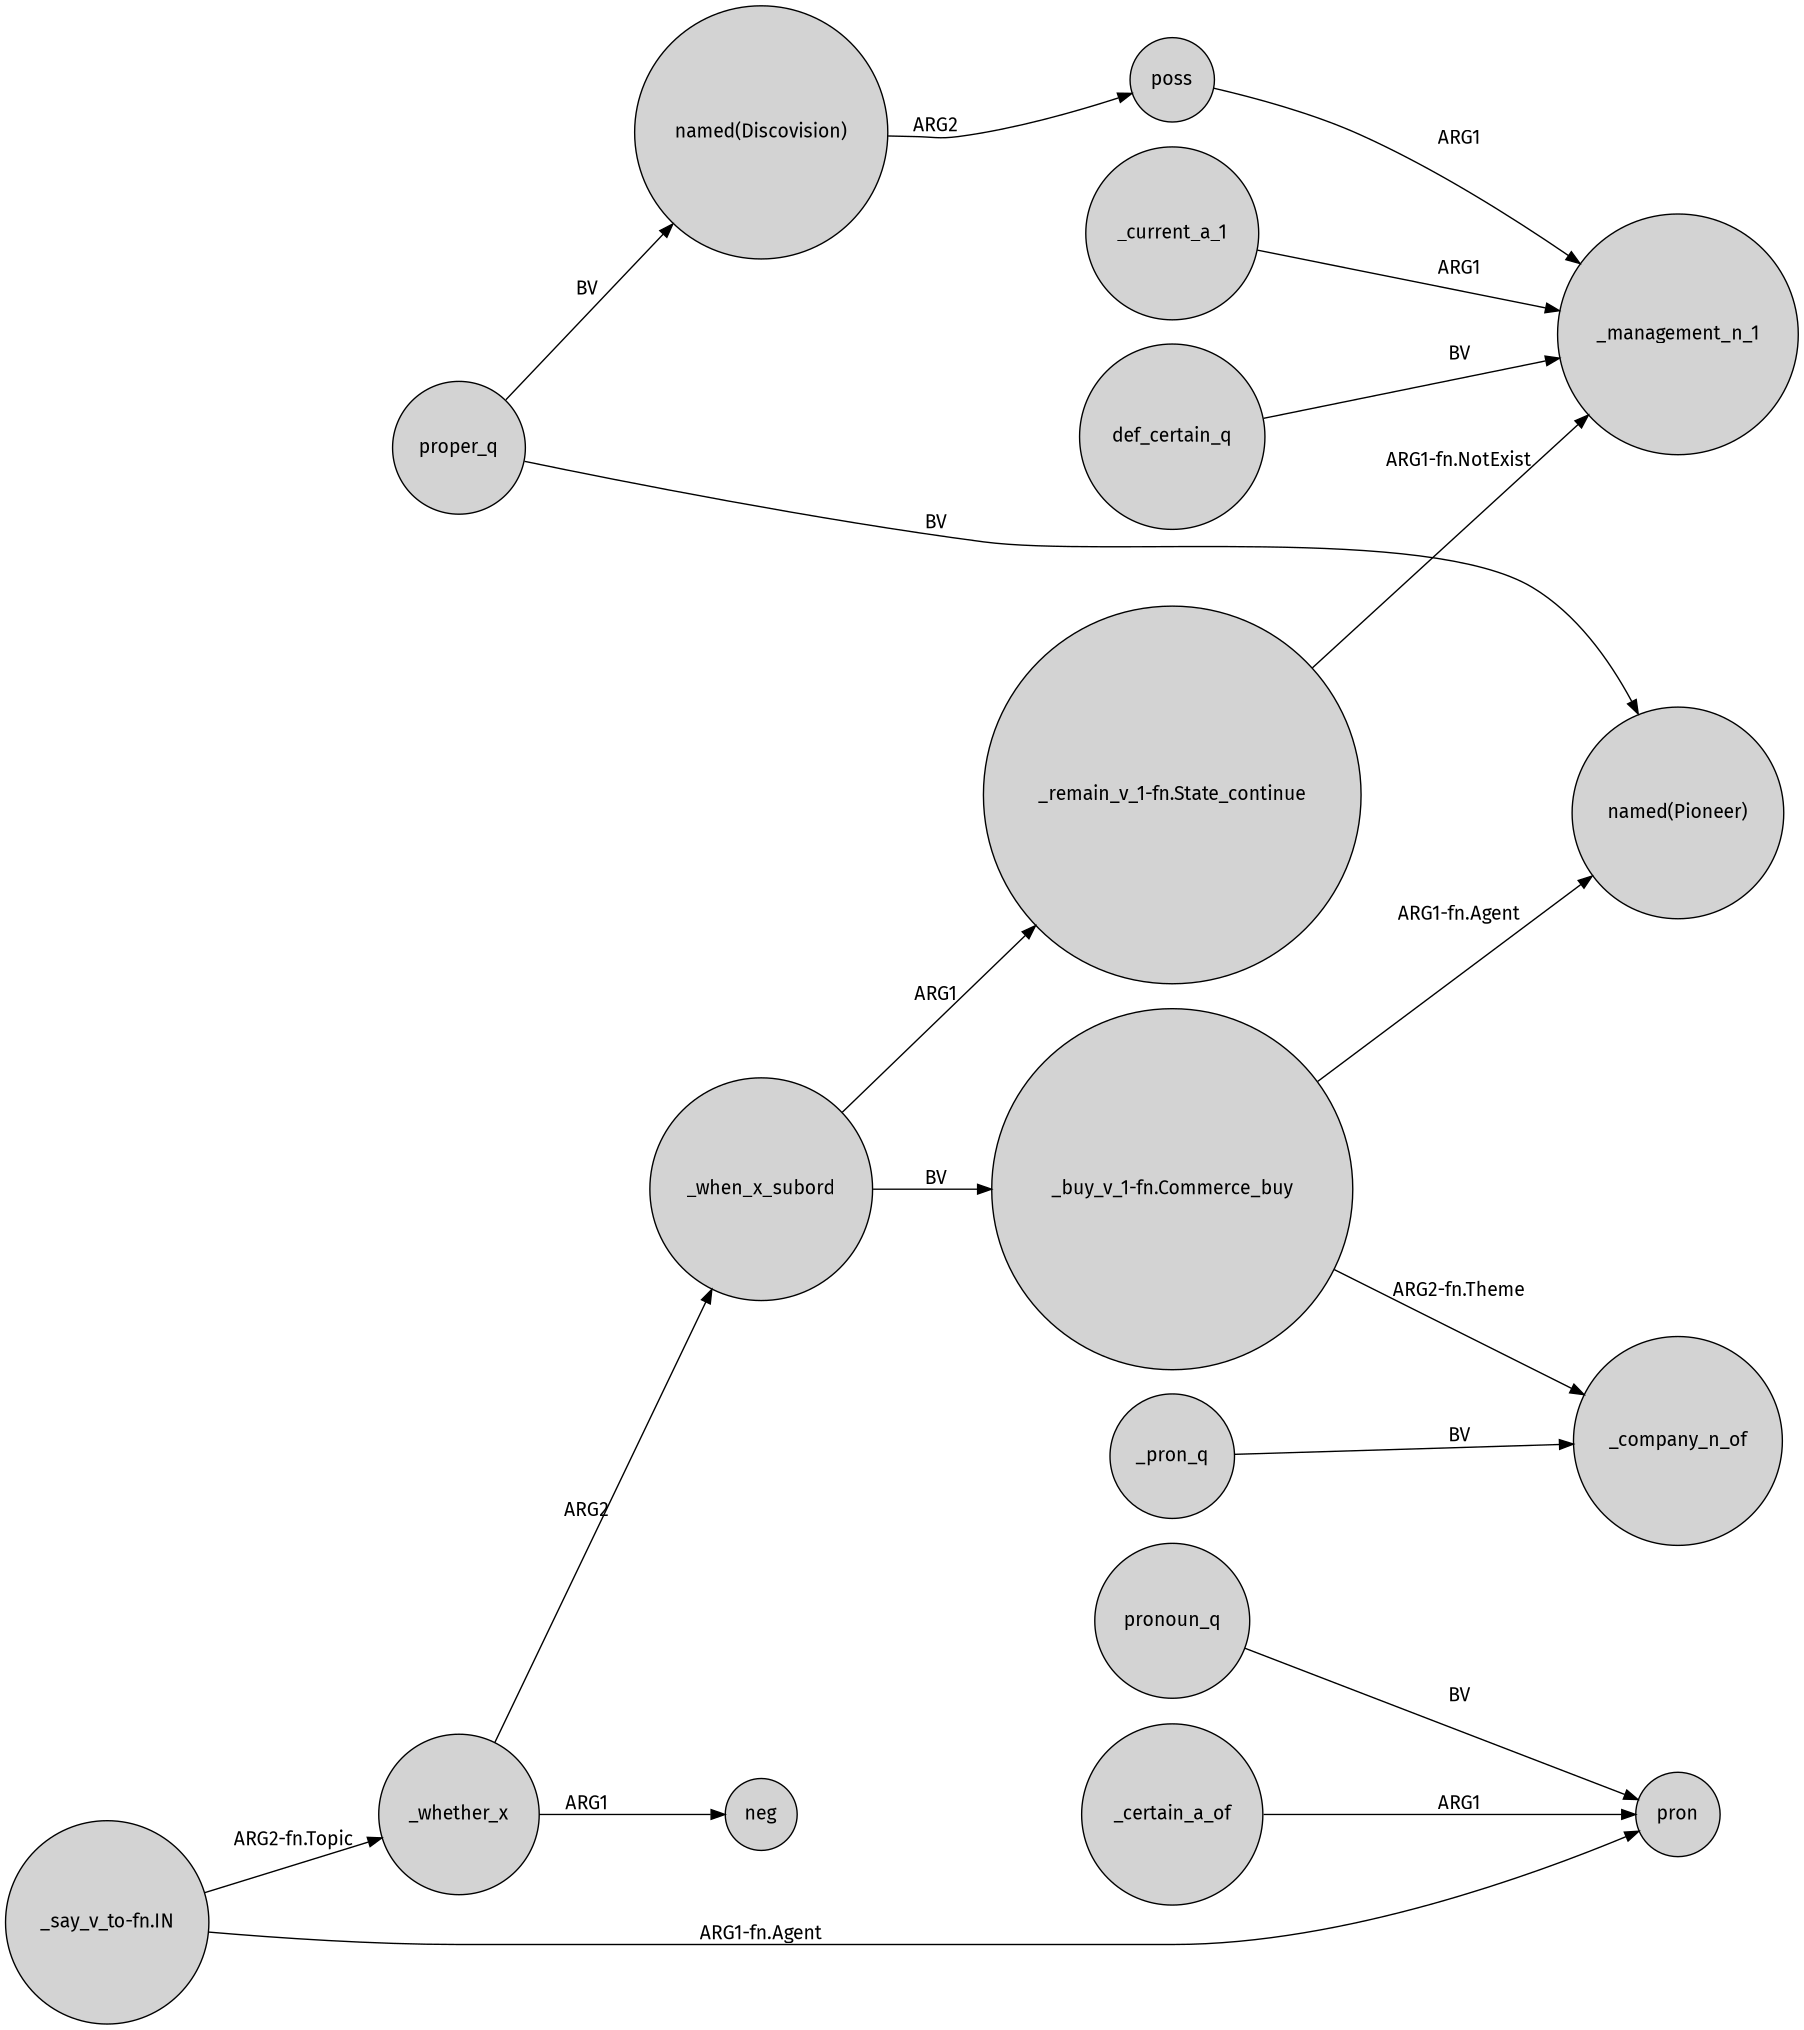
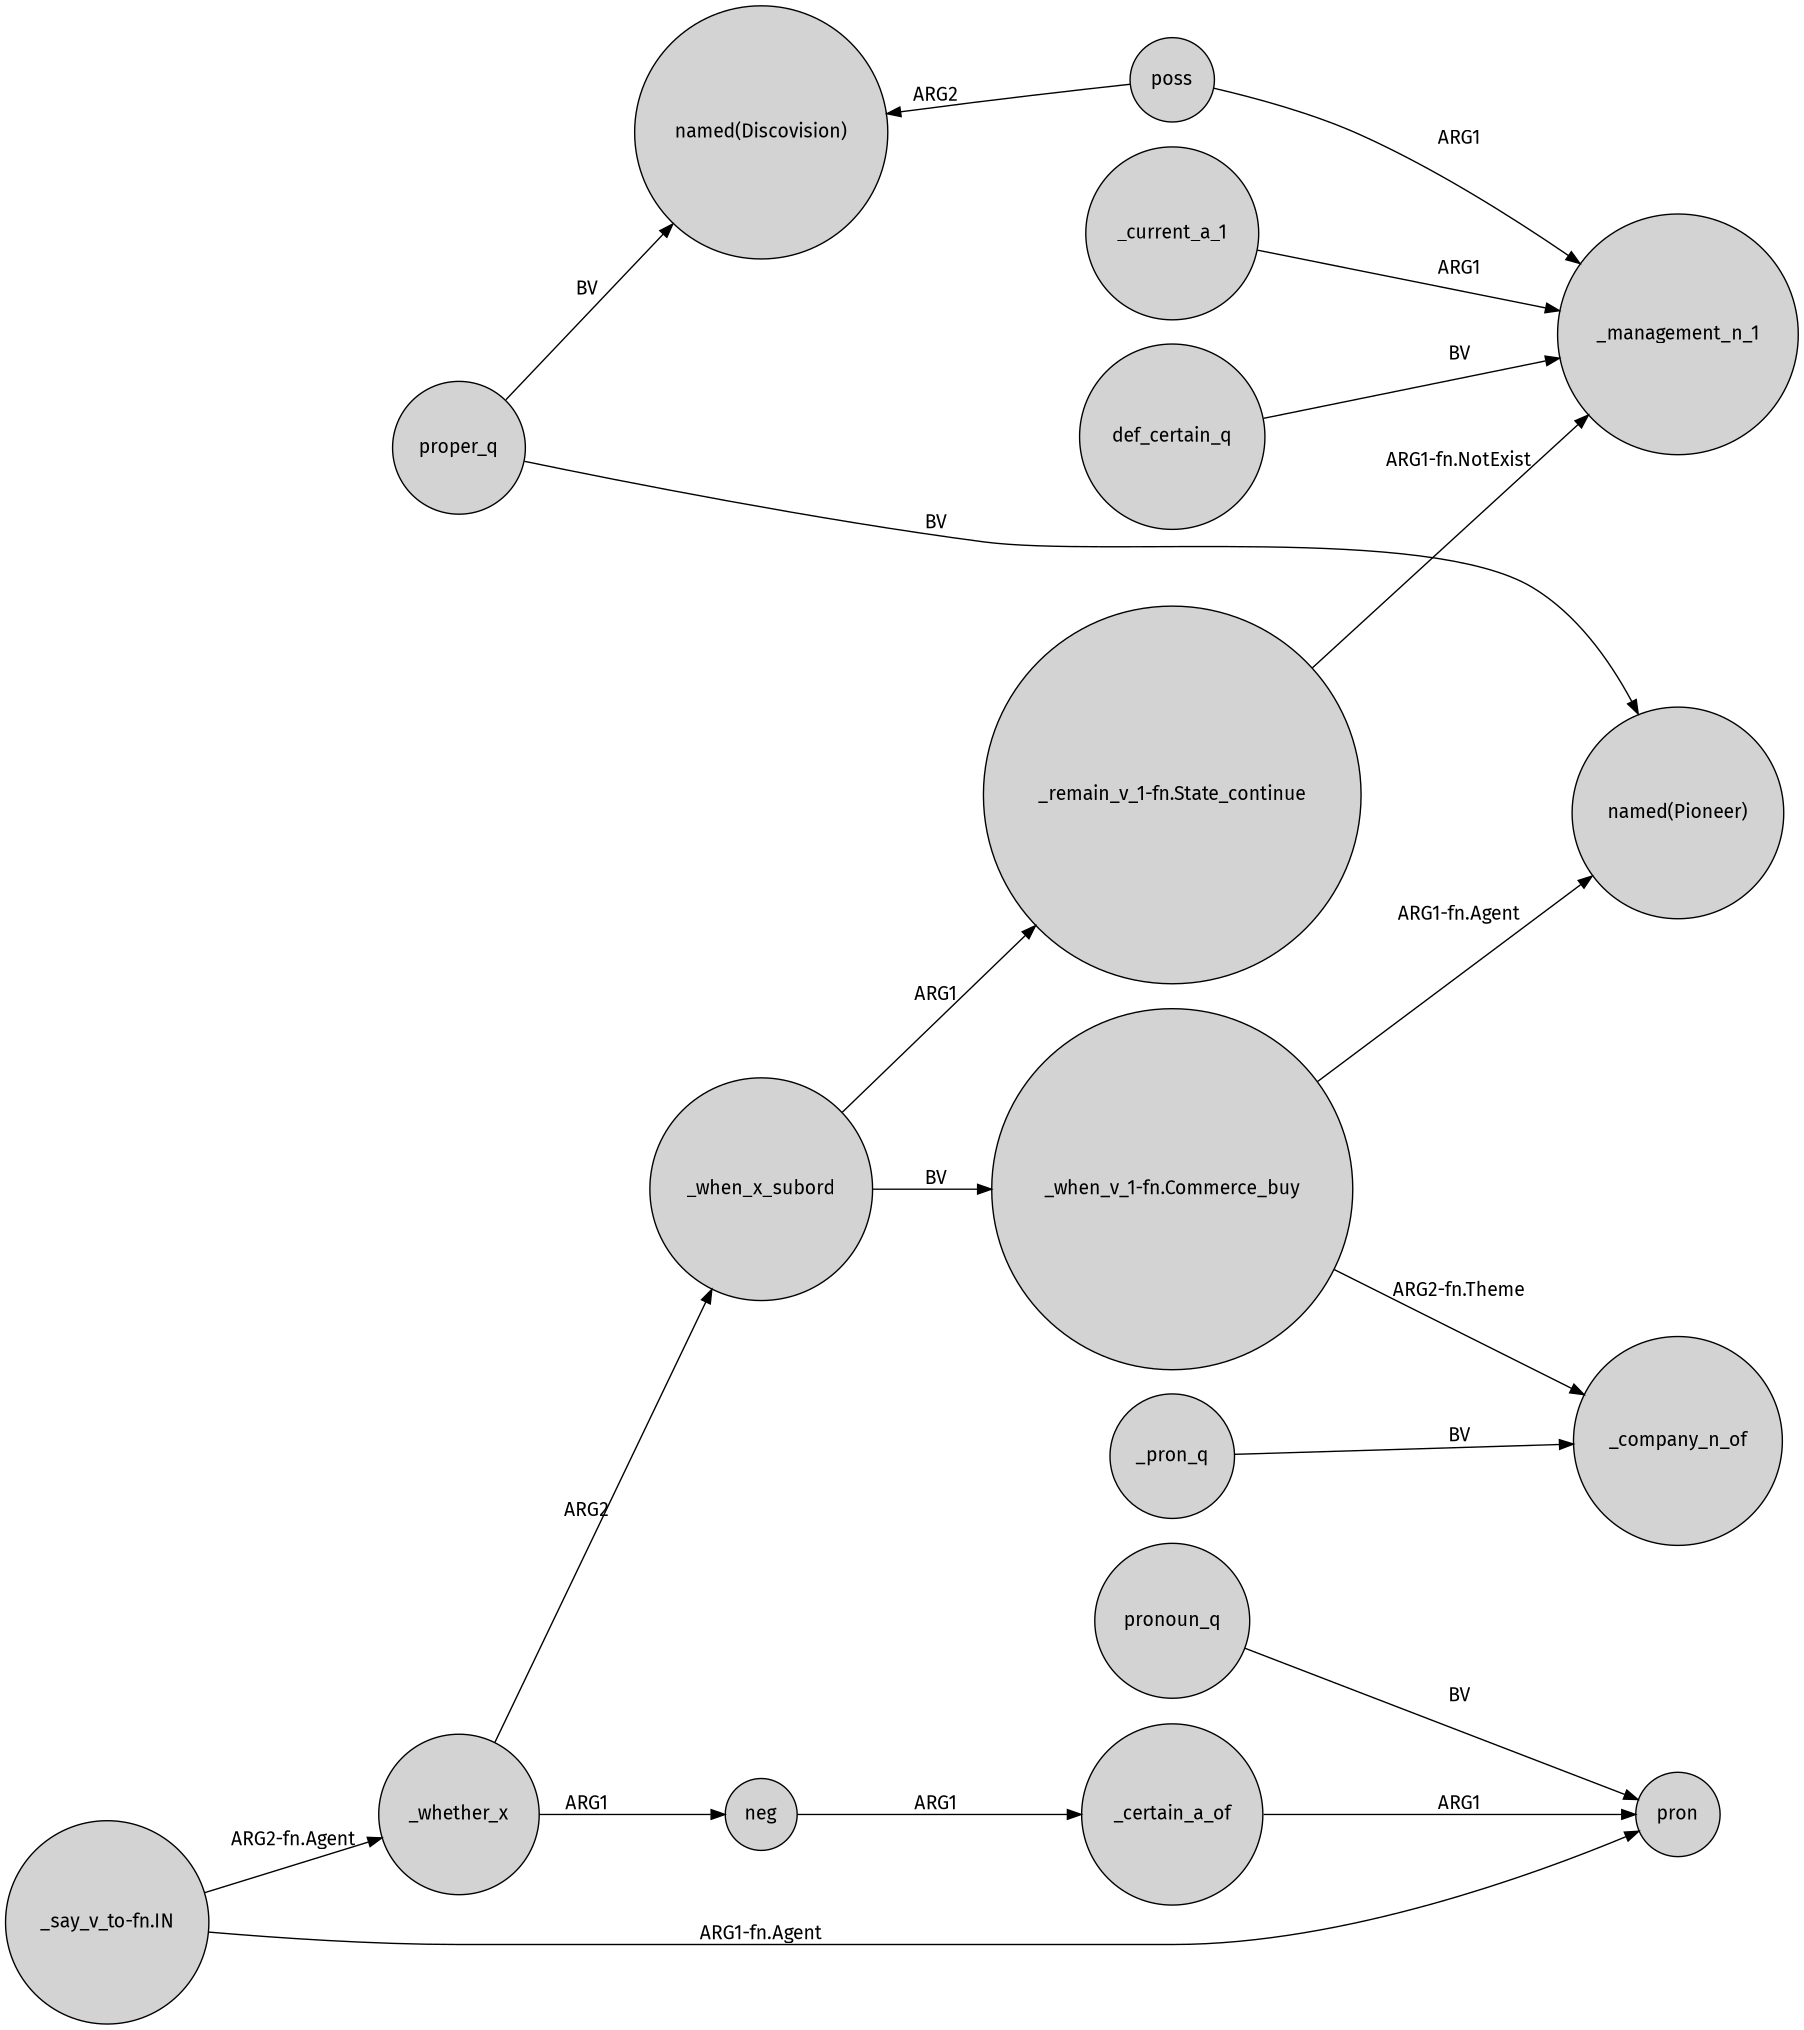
(1005, 128) -> (1015, 97)
(1172, 1189) -> (1172, 1189)
none -> (932, 1815)
(294, 1840) -> (294, 1840)
